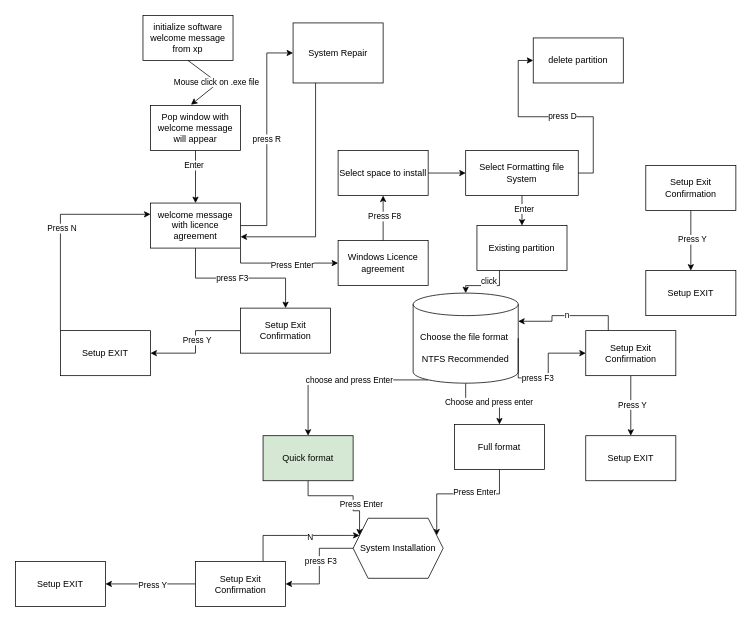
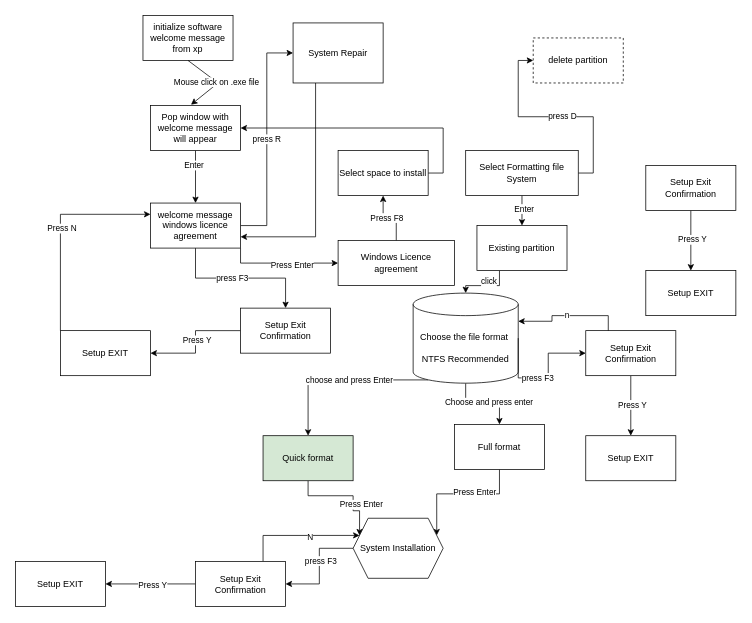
(578, 60) -> (578, 60)
(459, 173) -> (443, 128)
(195, 225) -> (195, 225)
(383, 263) -> (396, 263)
